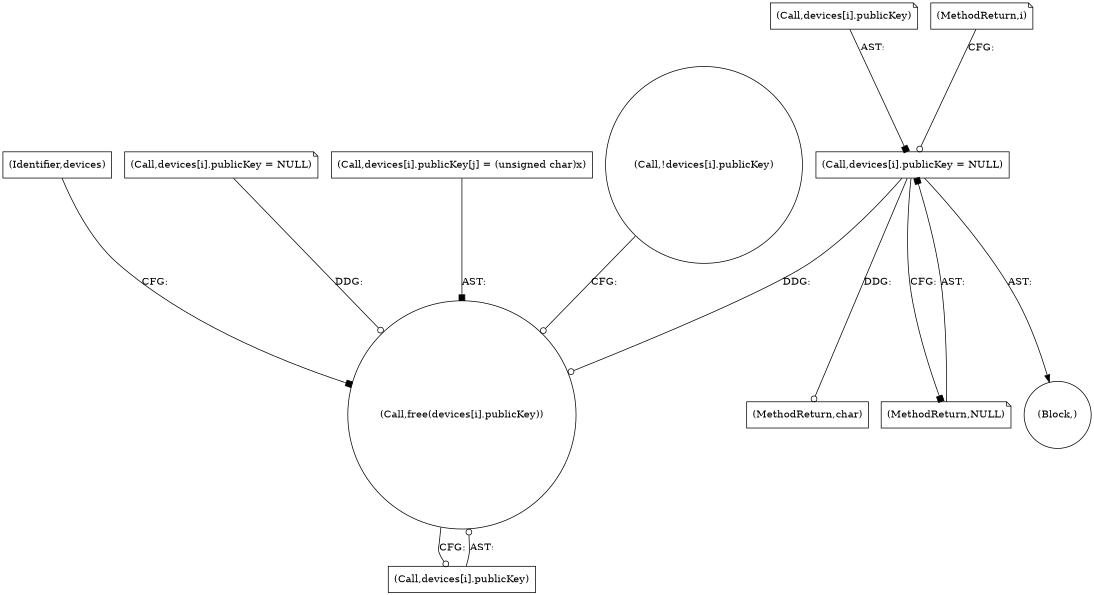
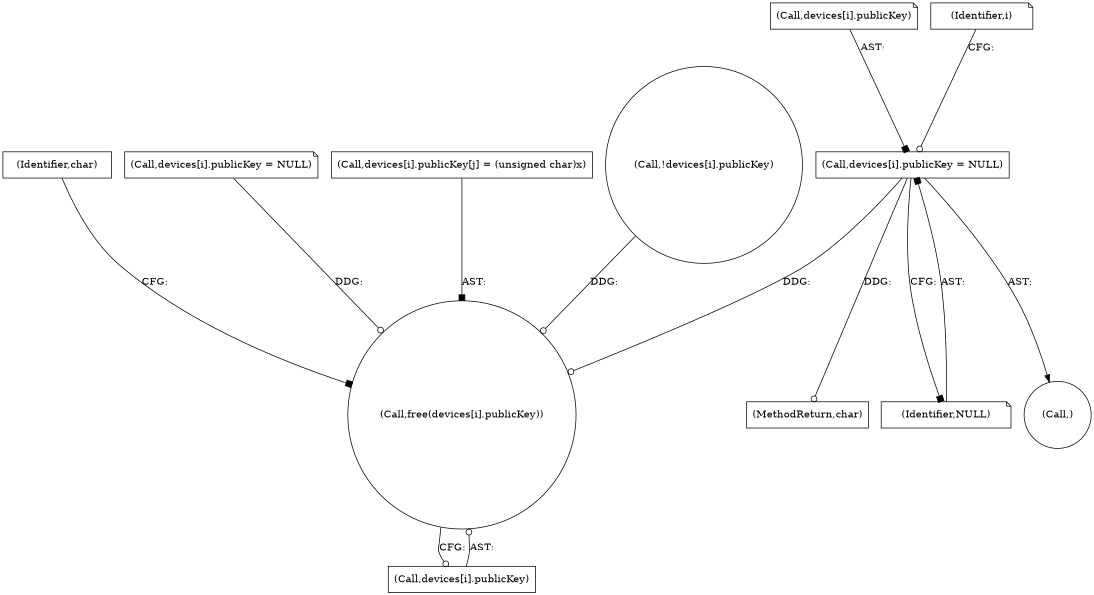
(982, 16) -> (982, 16)
(57, 165) -> (57, 165)
(606, 282) -> (606, 282)
(946, 415) -> (946, 415)
(1058, 415) -> (1058, 415)
